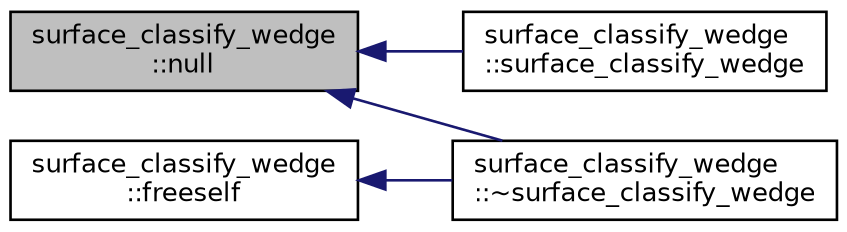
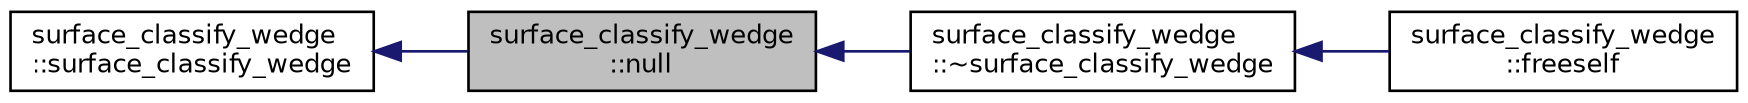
(424, 51) -> (435, 51)
(419, 180) -> (1356, 51)
